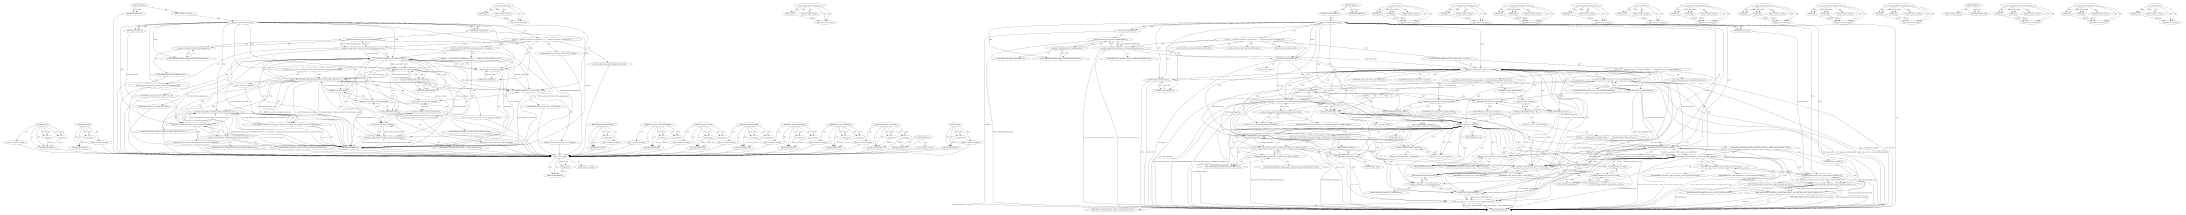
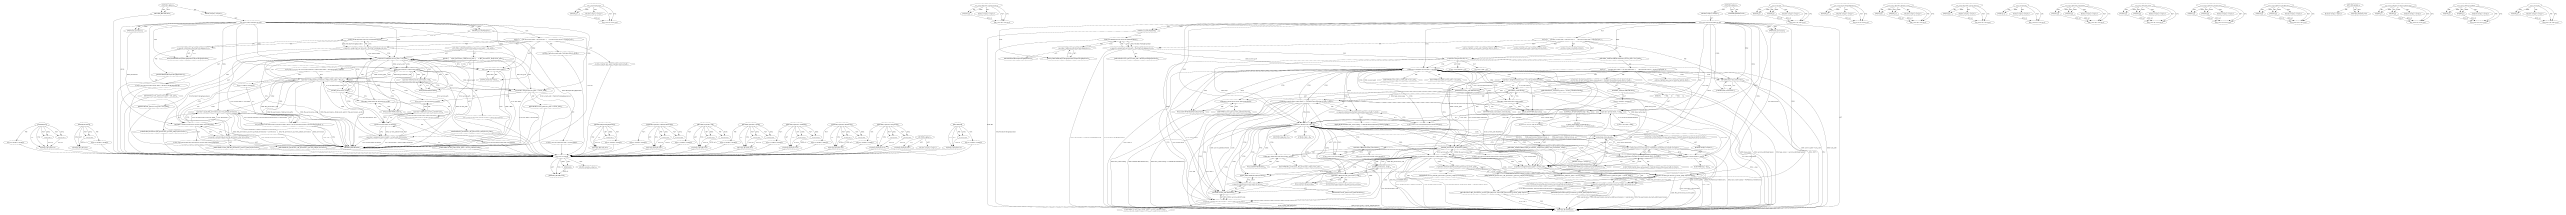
none -> (1458, 69)
